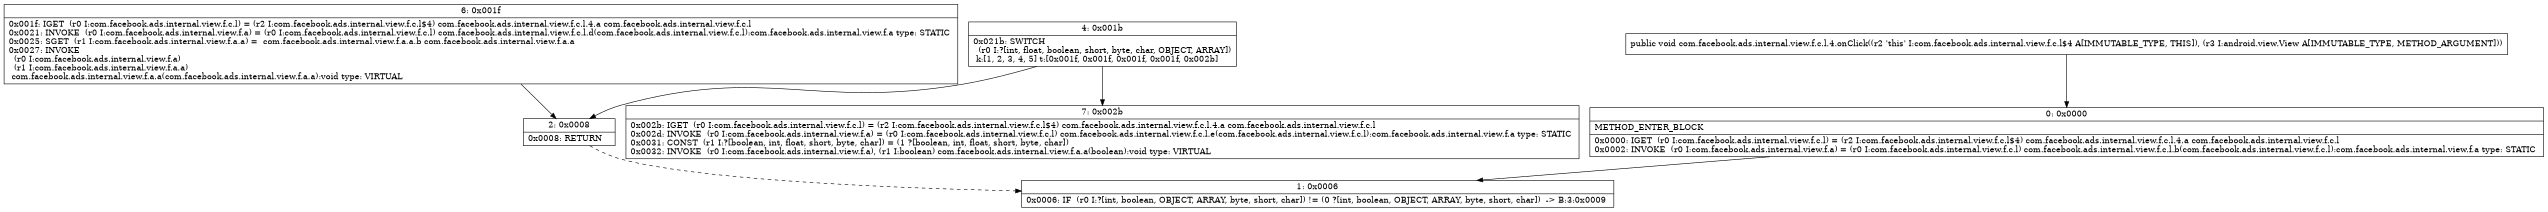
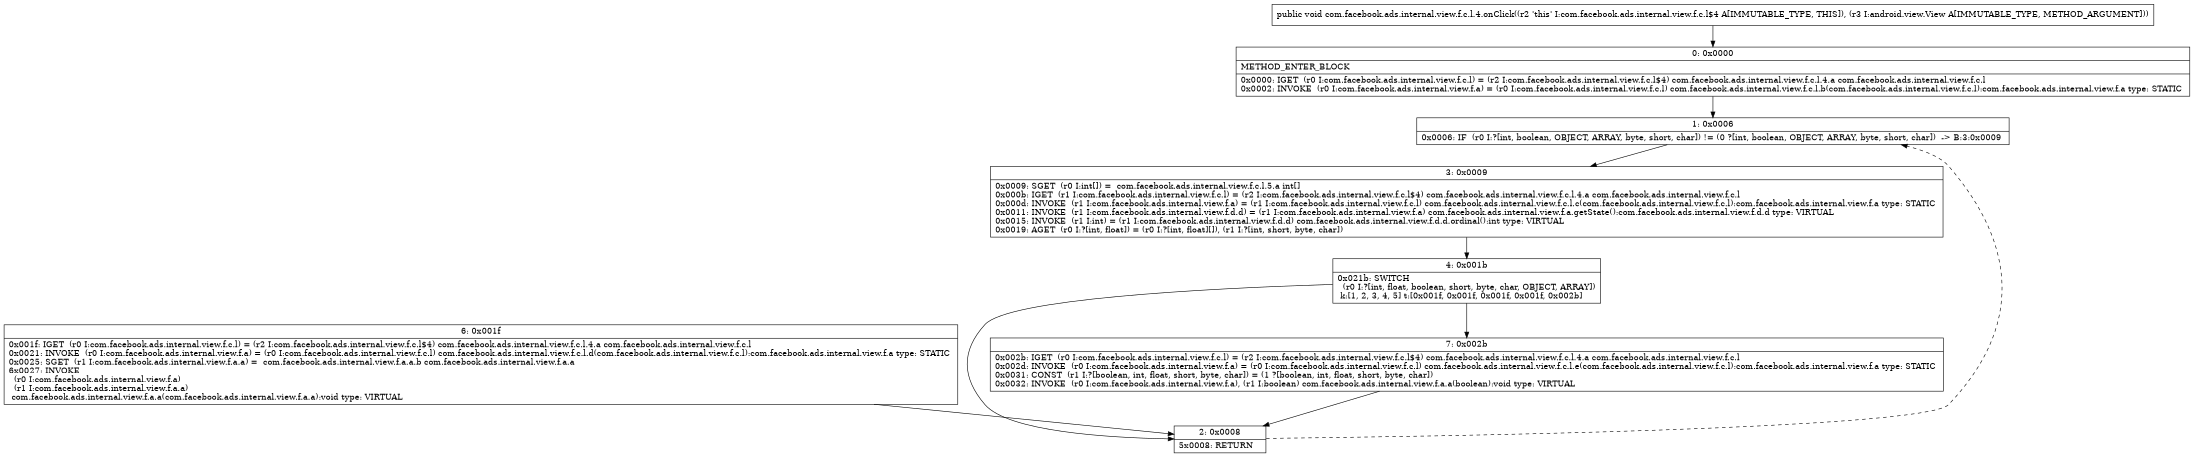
(47, 51) -> (47, 371)
(569, 139) -> (1220, 446)
none -> (1467, 202)
none -> (1324, 408)
